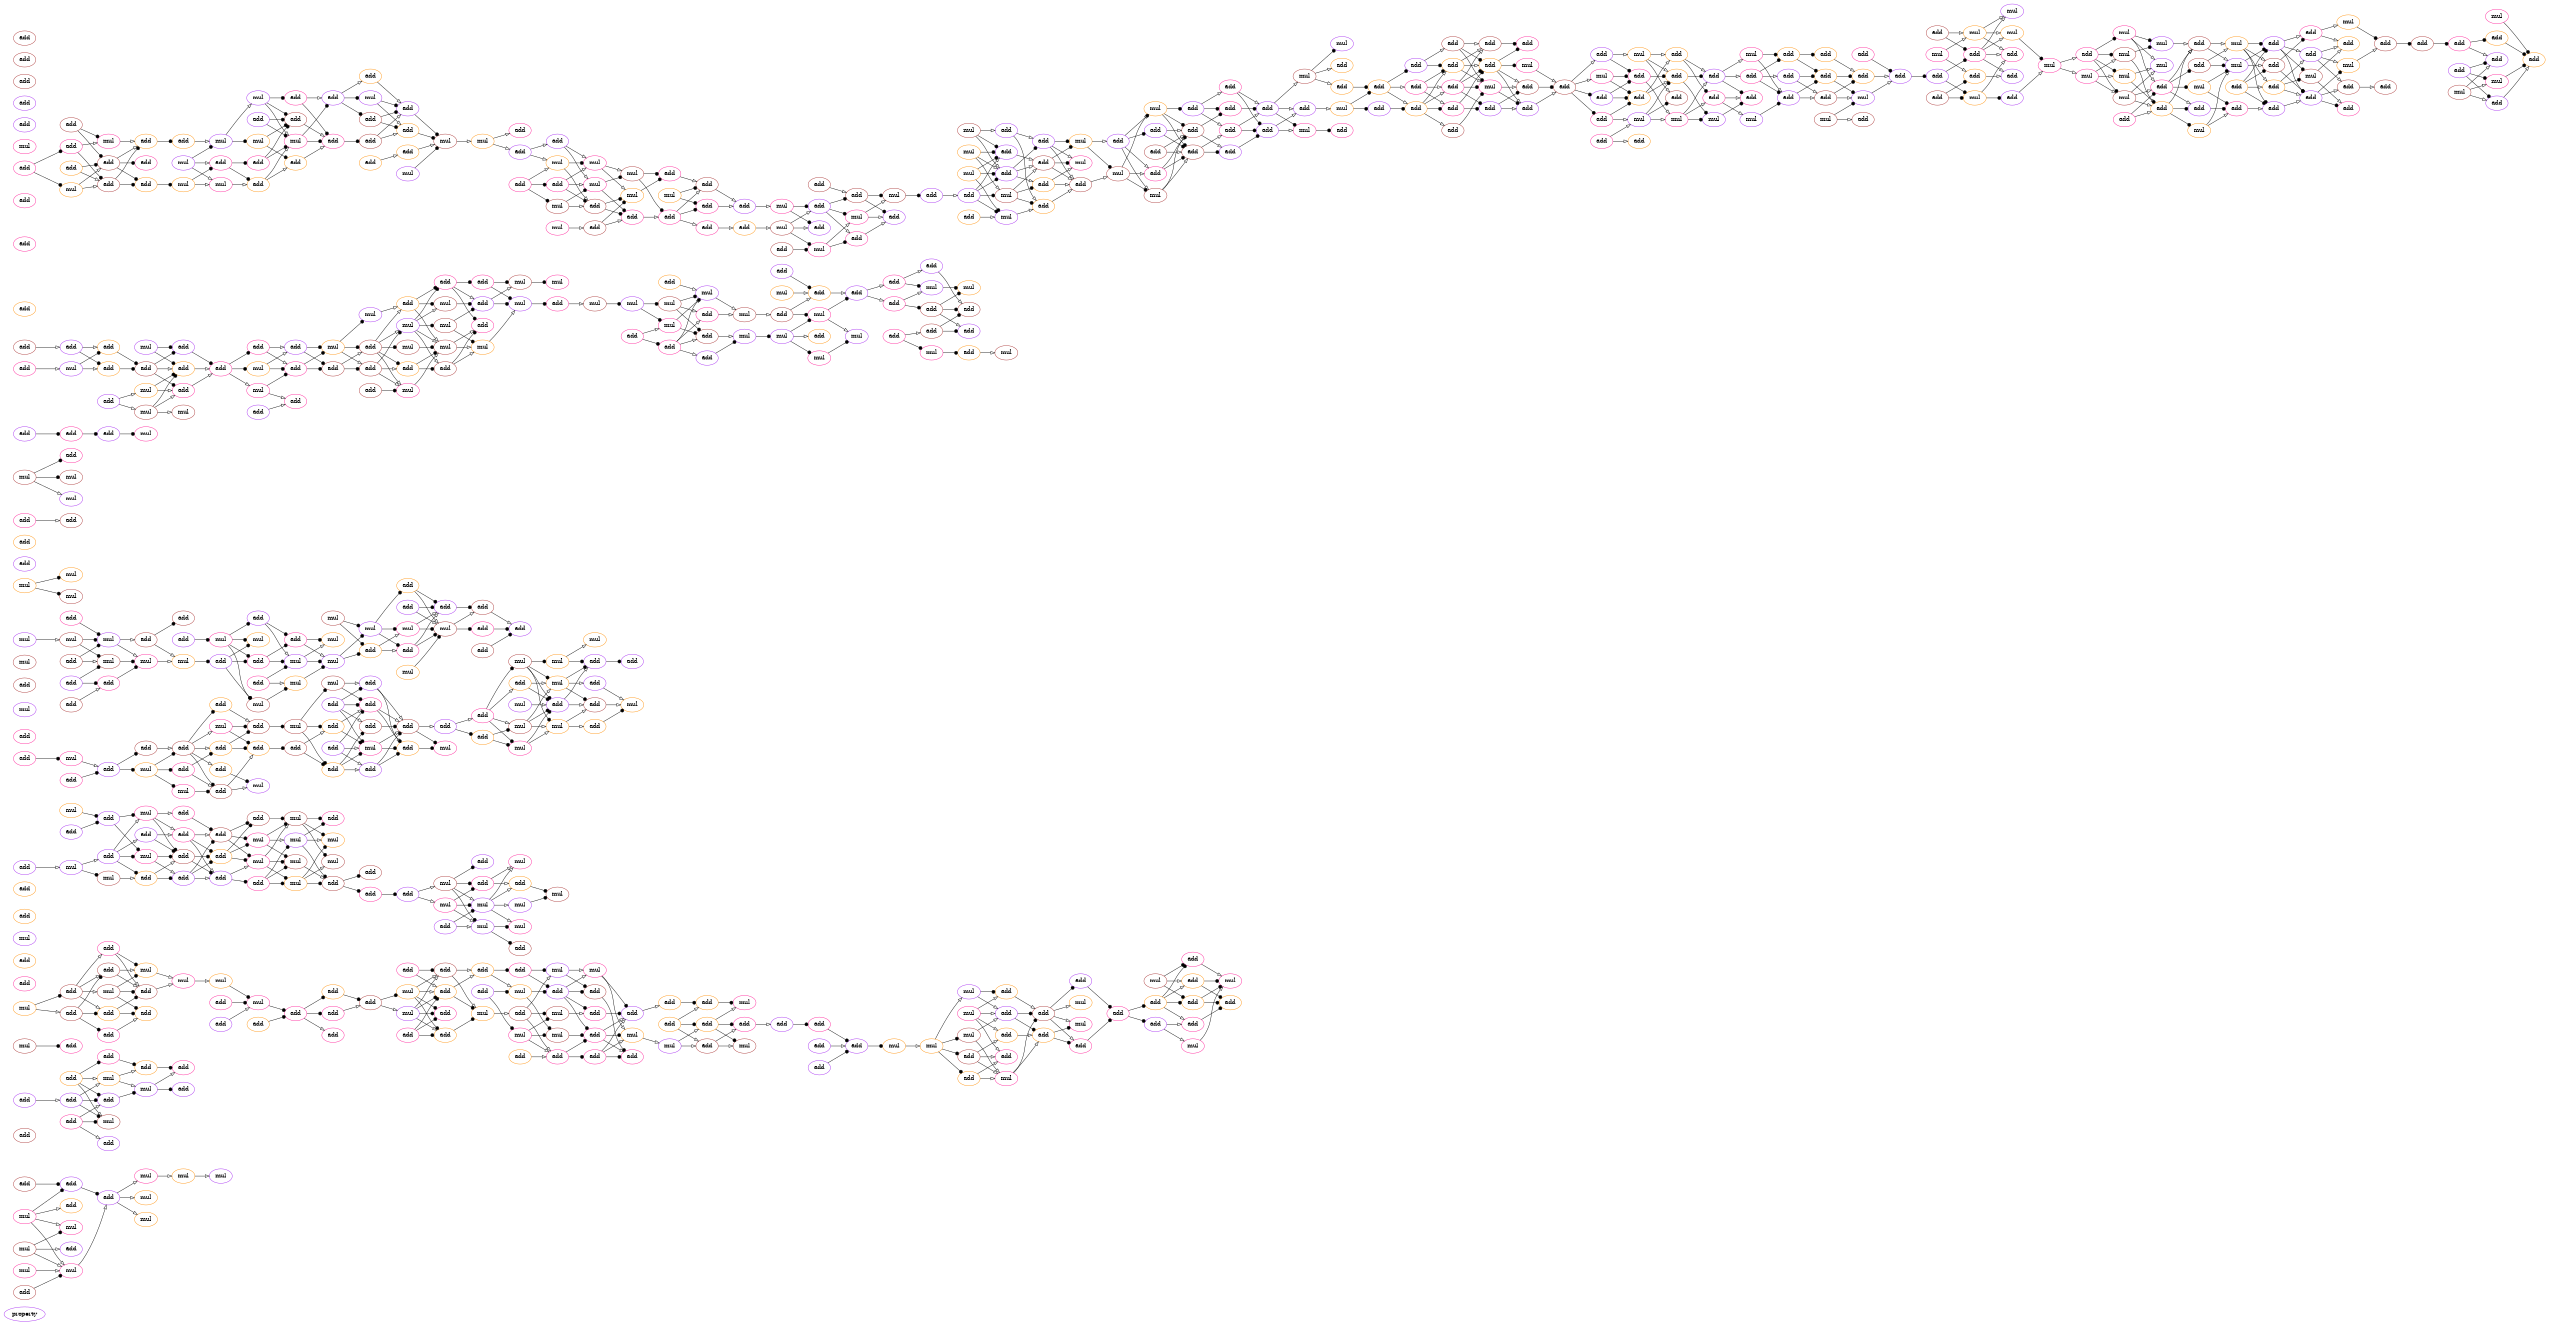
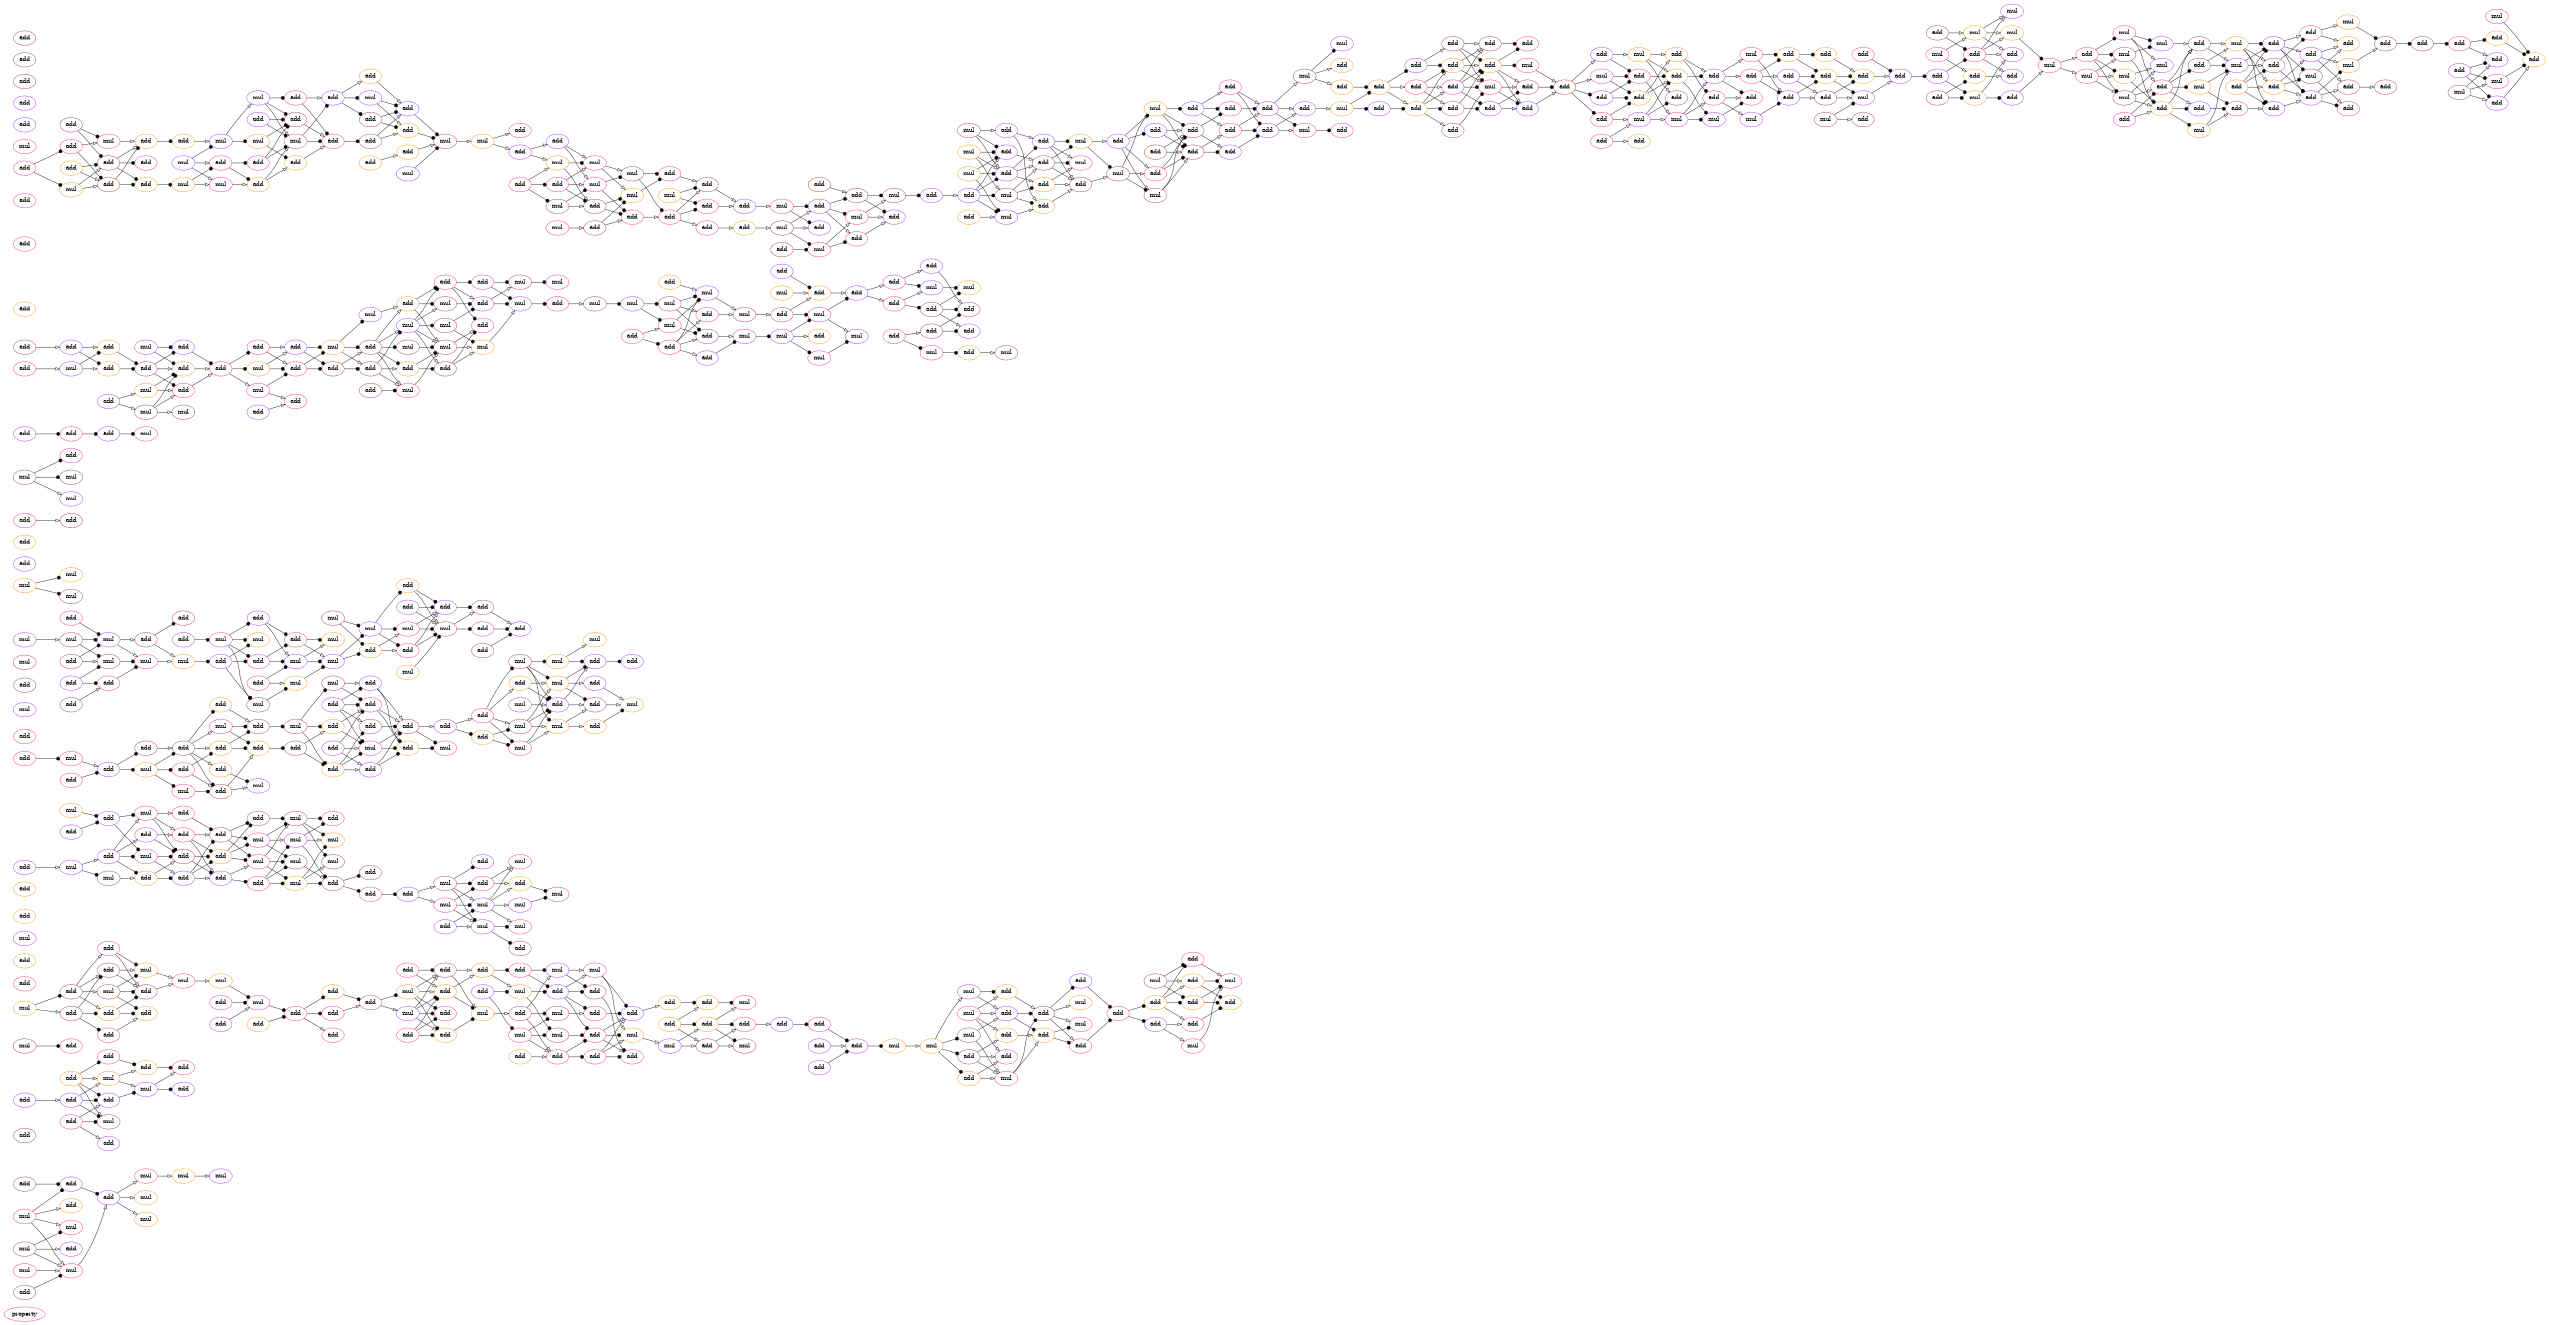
(25, 1314) -> (25, 1314)
